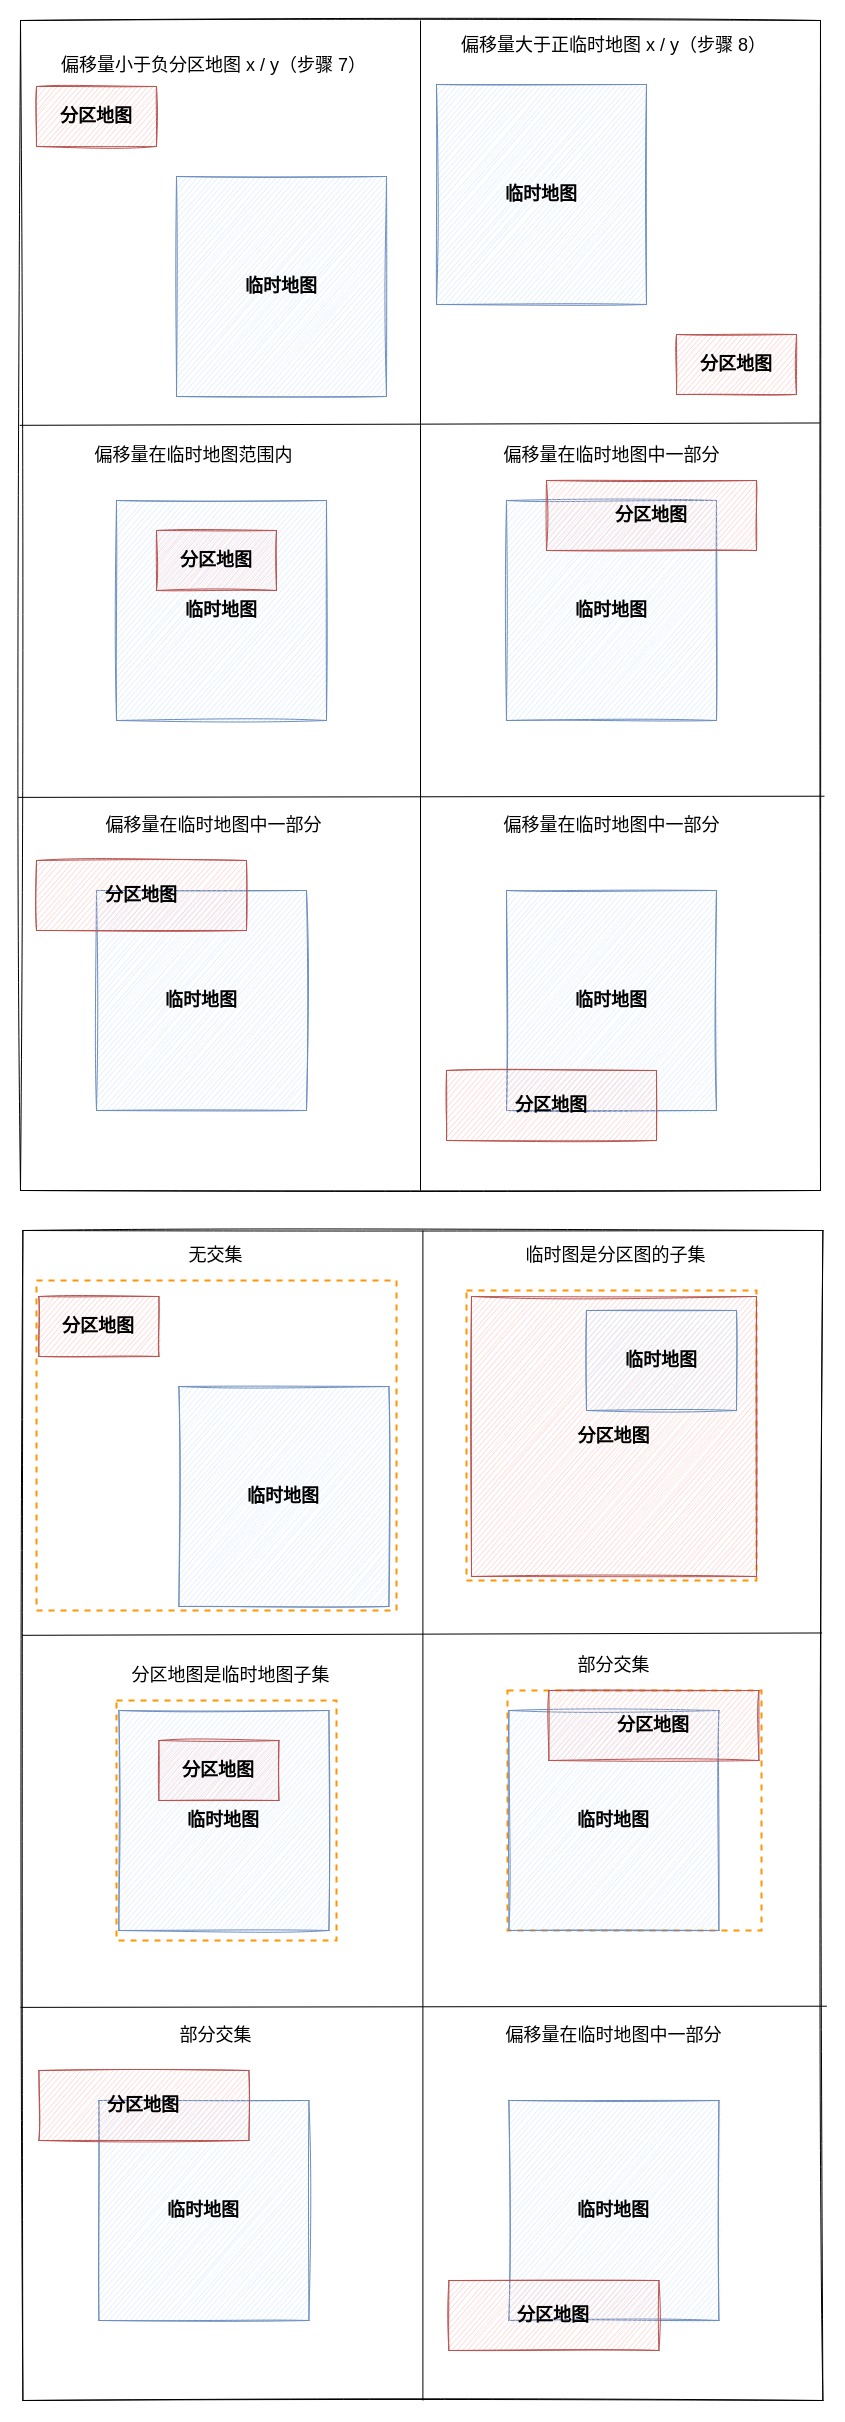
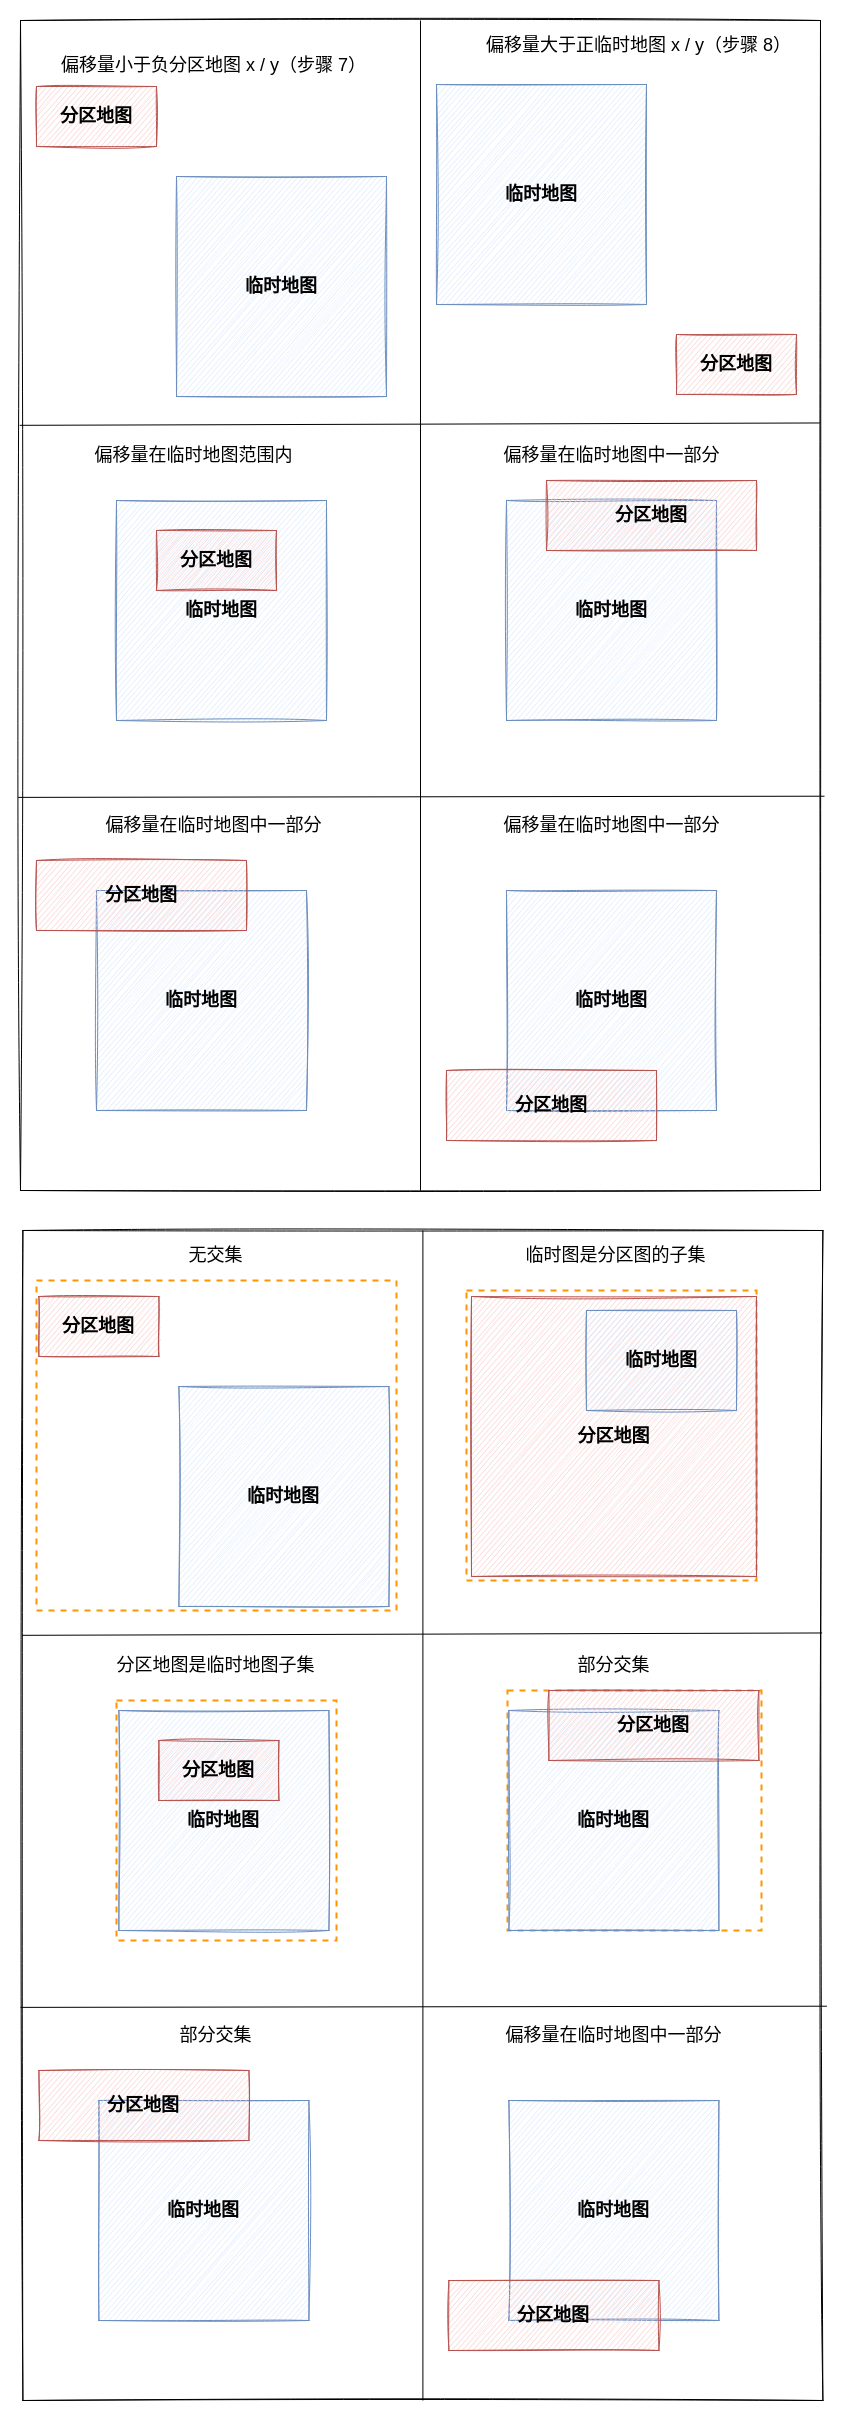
(614, 46) -> (639, 46)
(231, 1676) -> (216, 1666)
